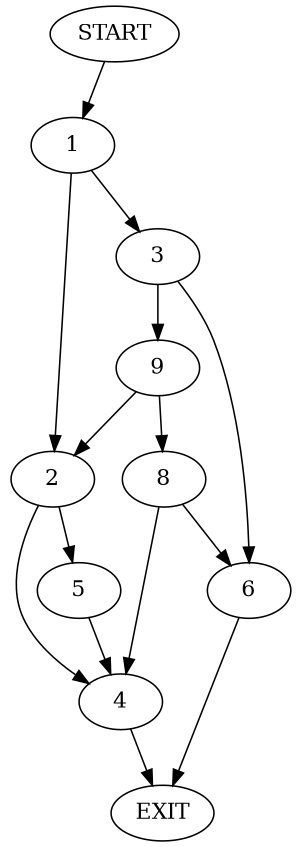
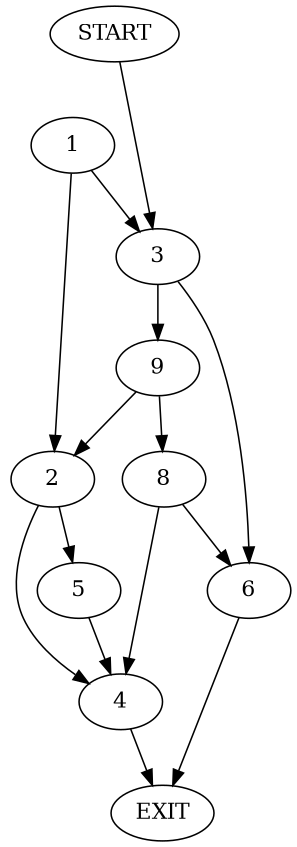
(97, 82) -> (135, 138)
